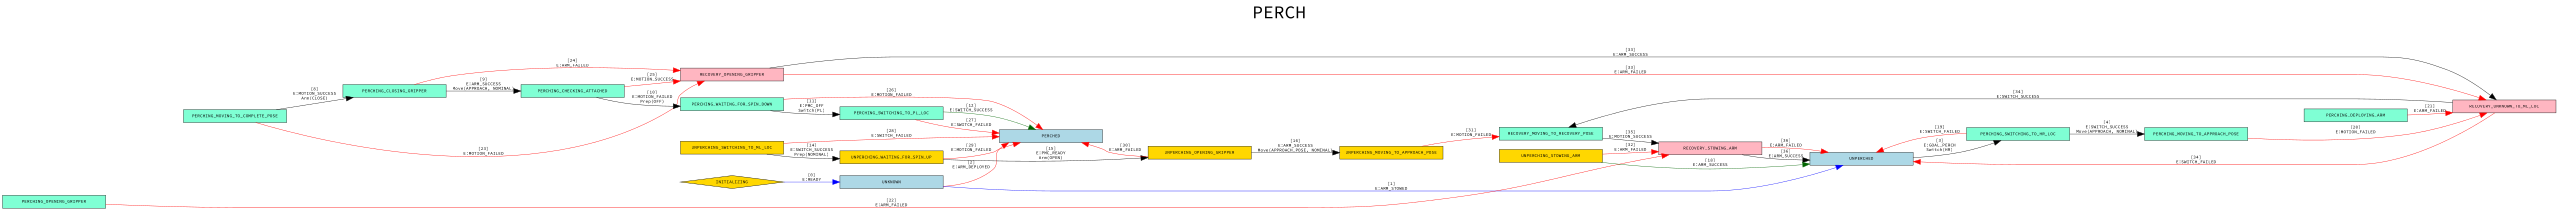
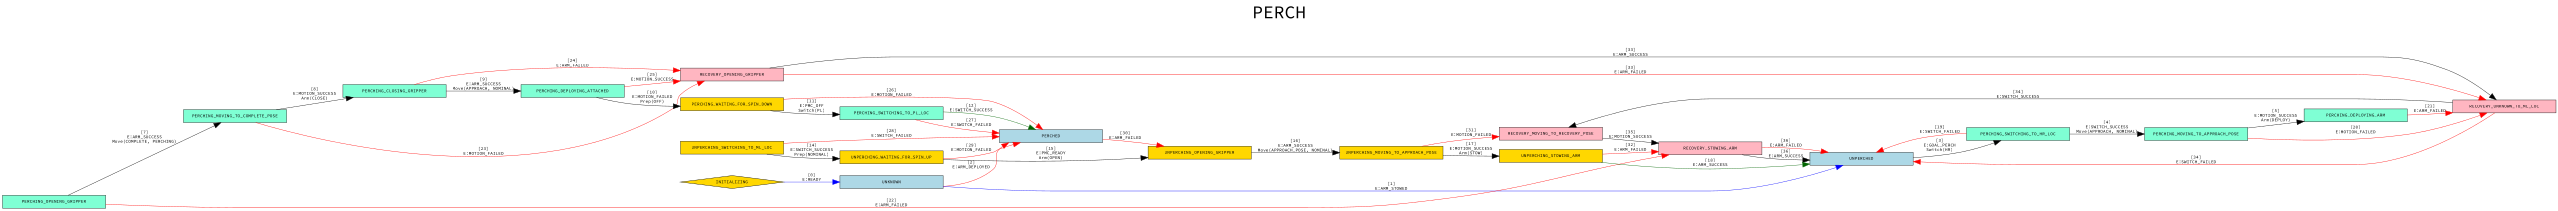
(573, 91) -> (573, 91)
(732, 104) -> (732, 104)
none -> (2272, 125)
(1551, 134) -> (1551, 134)
(1118, 154) -> (1130, 142)
none -> (1468, 156)
none -> (141, 160)
